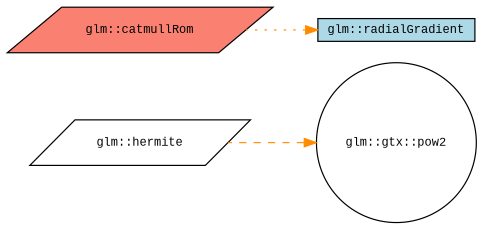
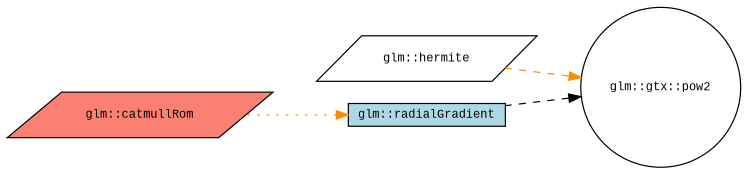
none -> (537, 102)
